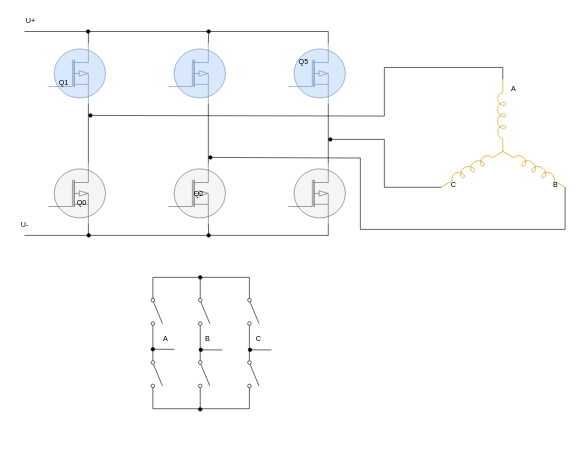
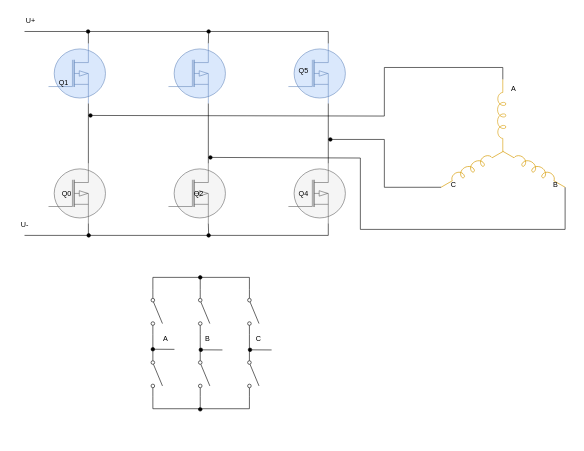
(303, 62) -> (303, 71)
none -> (303, 194)
(81, 203) -> (66, 194)
